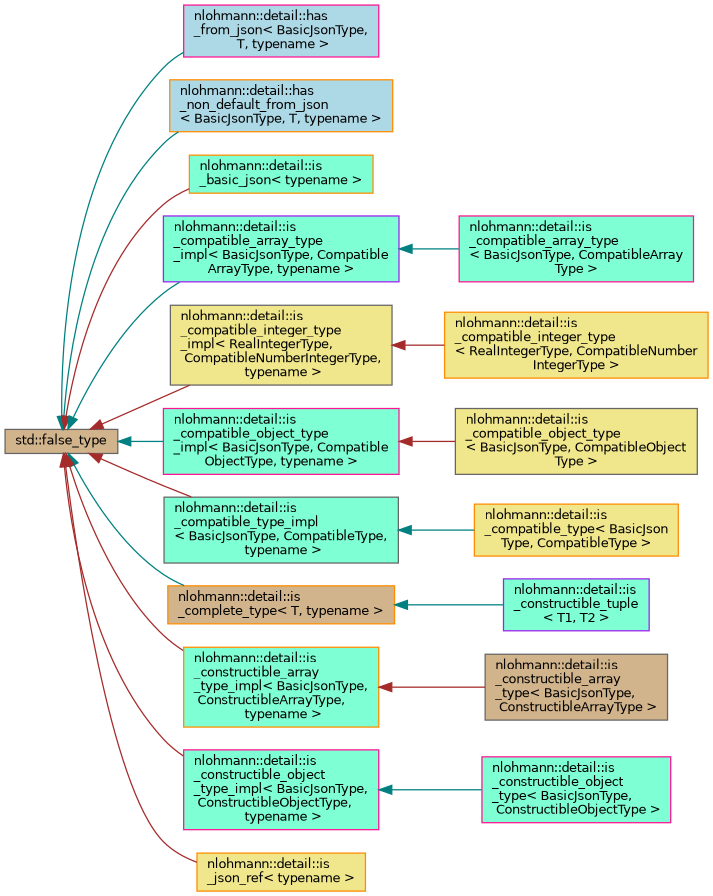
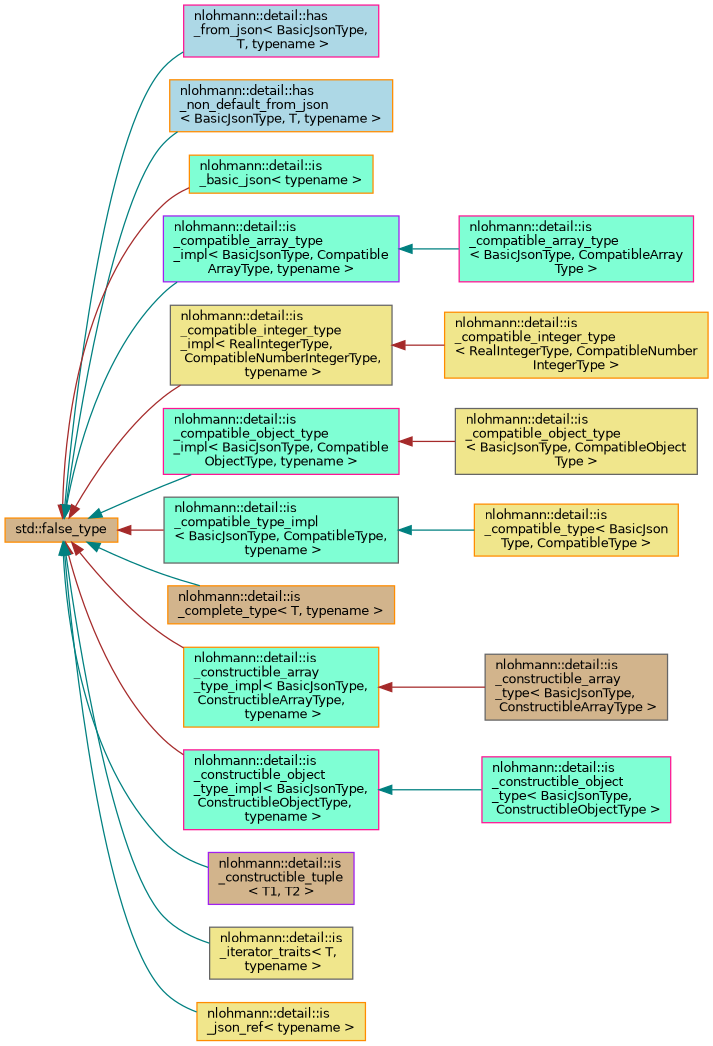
(61, 441) -> (61, 530)
(455, 605) -> (115, 774)
(576, 605) -> (281, 878)
(102, 679) -> (97, 798)
none -> (281, 953)
